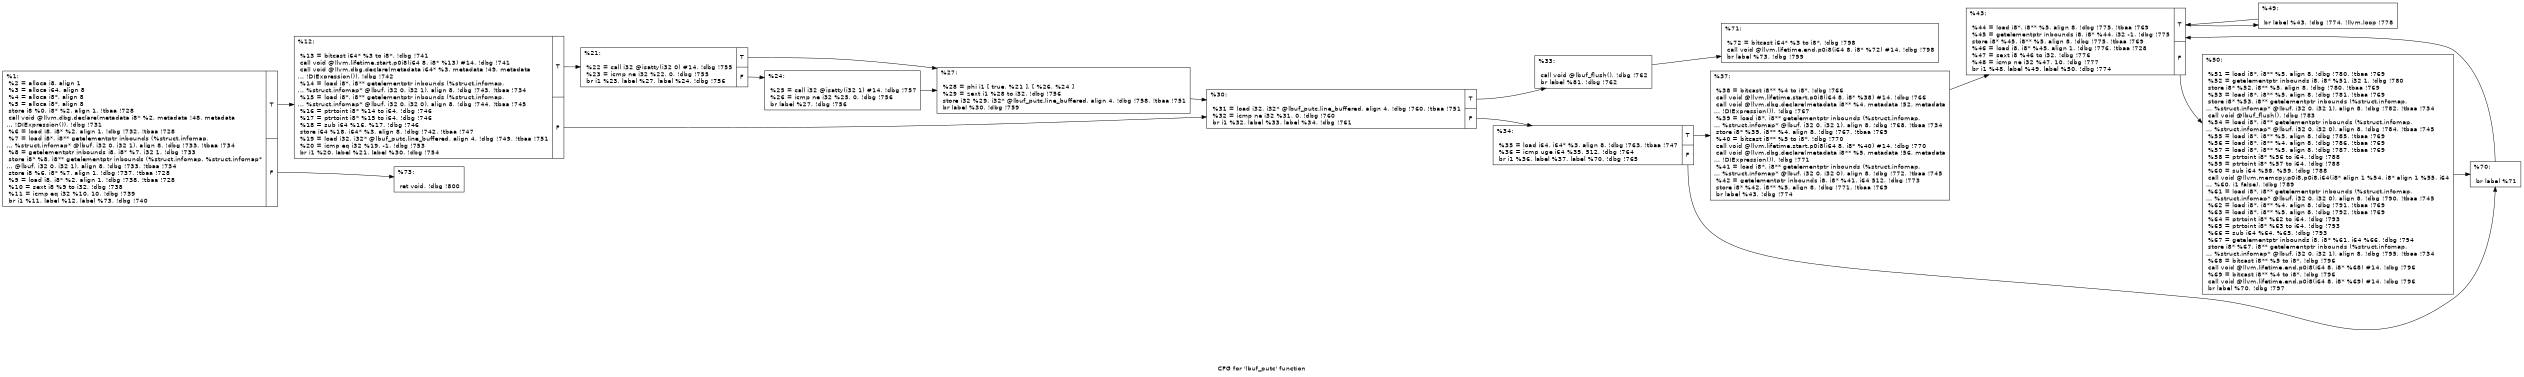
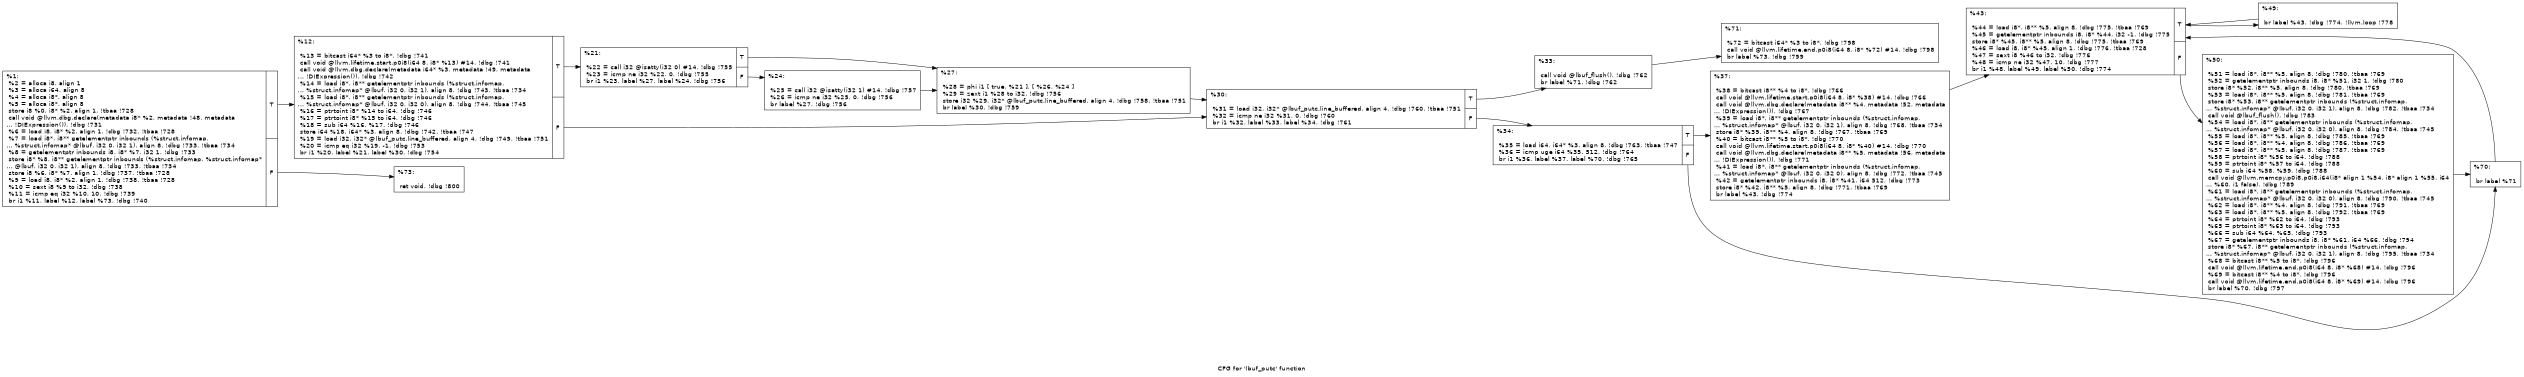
(1578, 82) -> (1578, 82)
